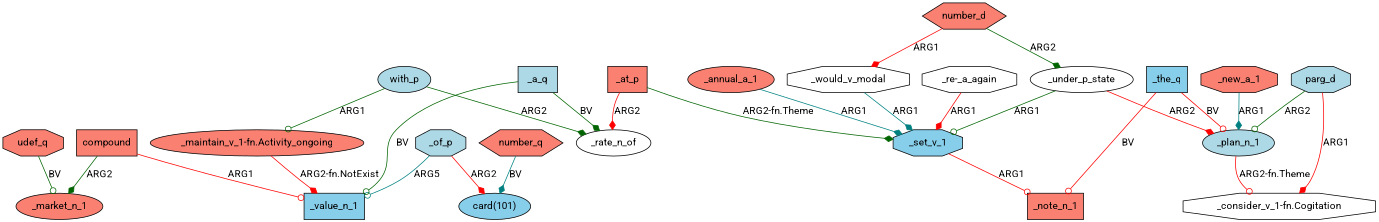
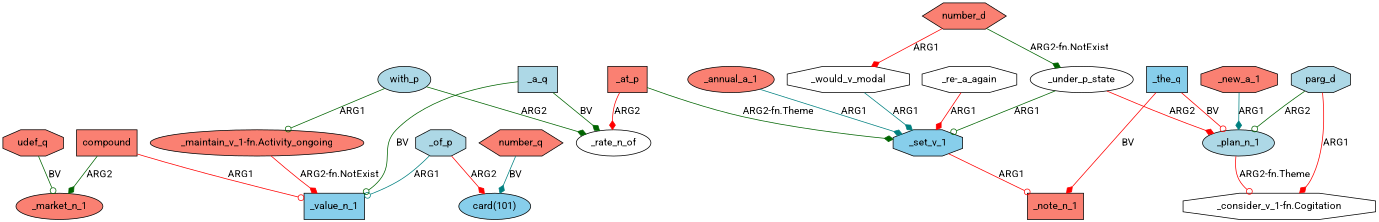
(1043, 48) -> (1070, 48)
(1113, 141) -> (1114, 140)
(427, 175) -> (427, 175)
